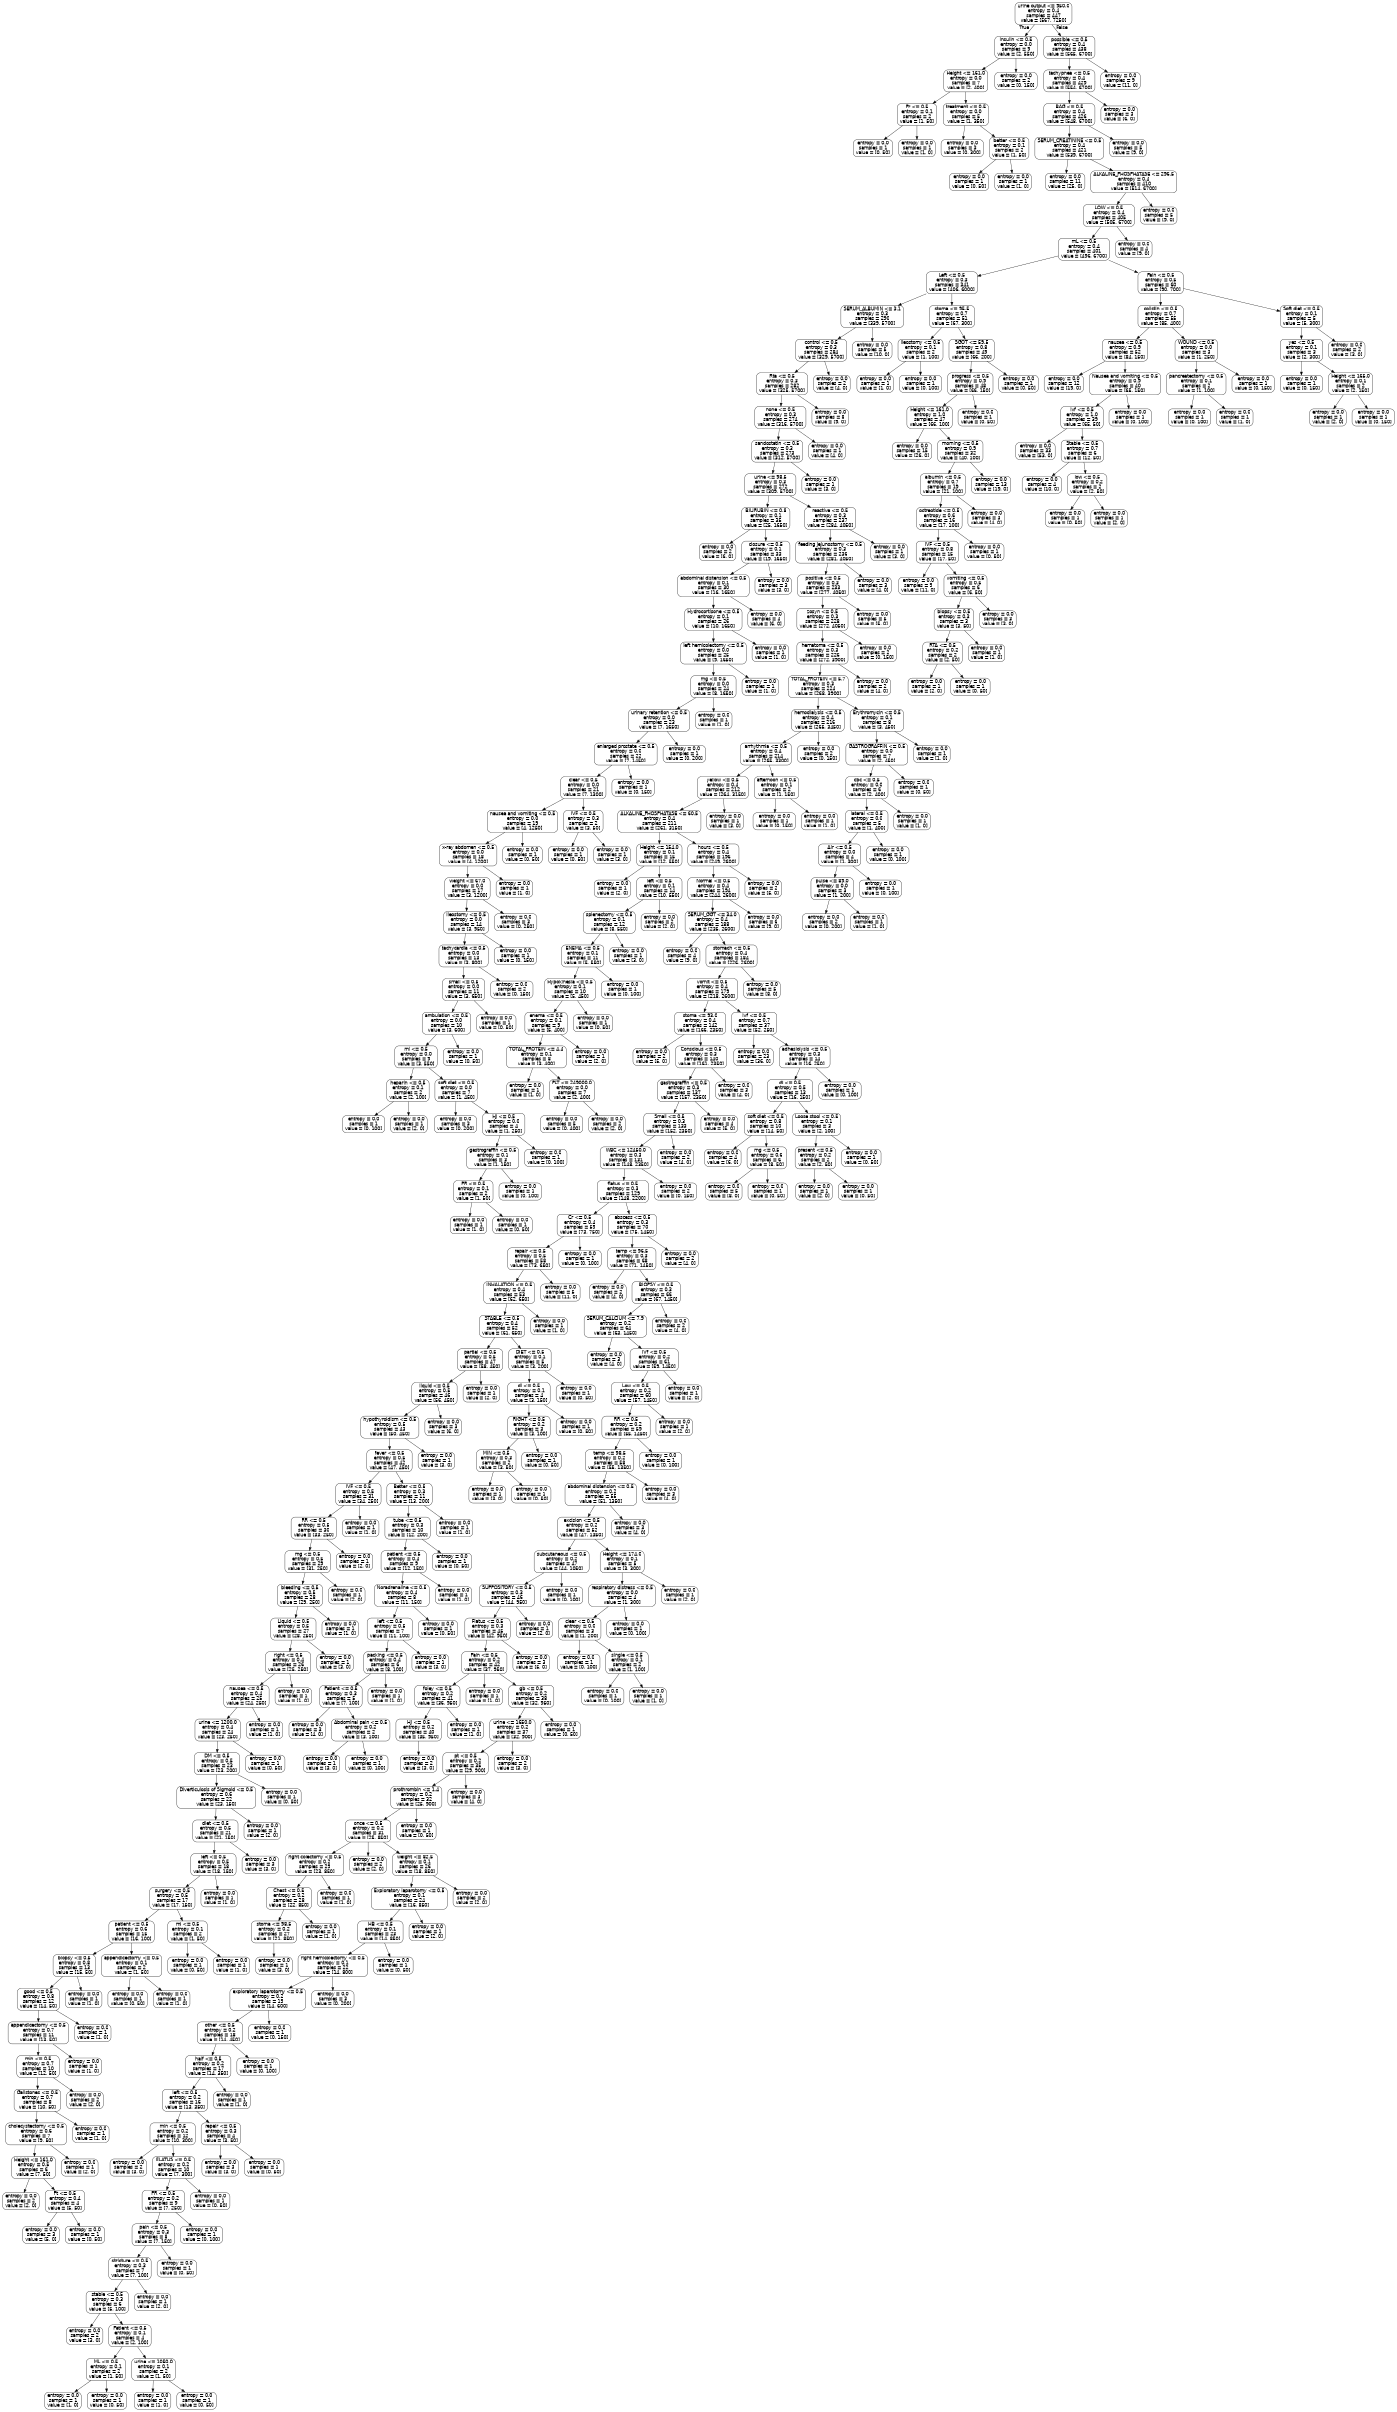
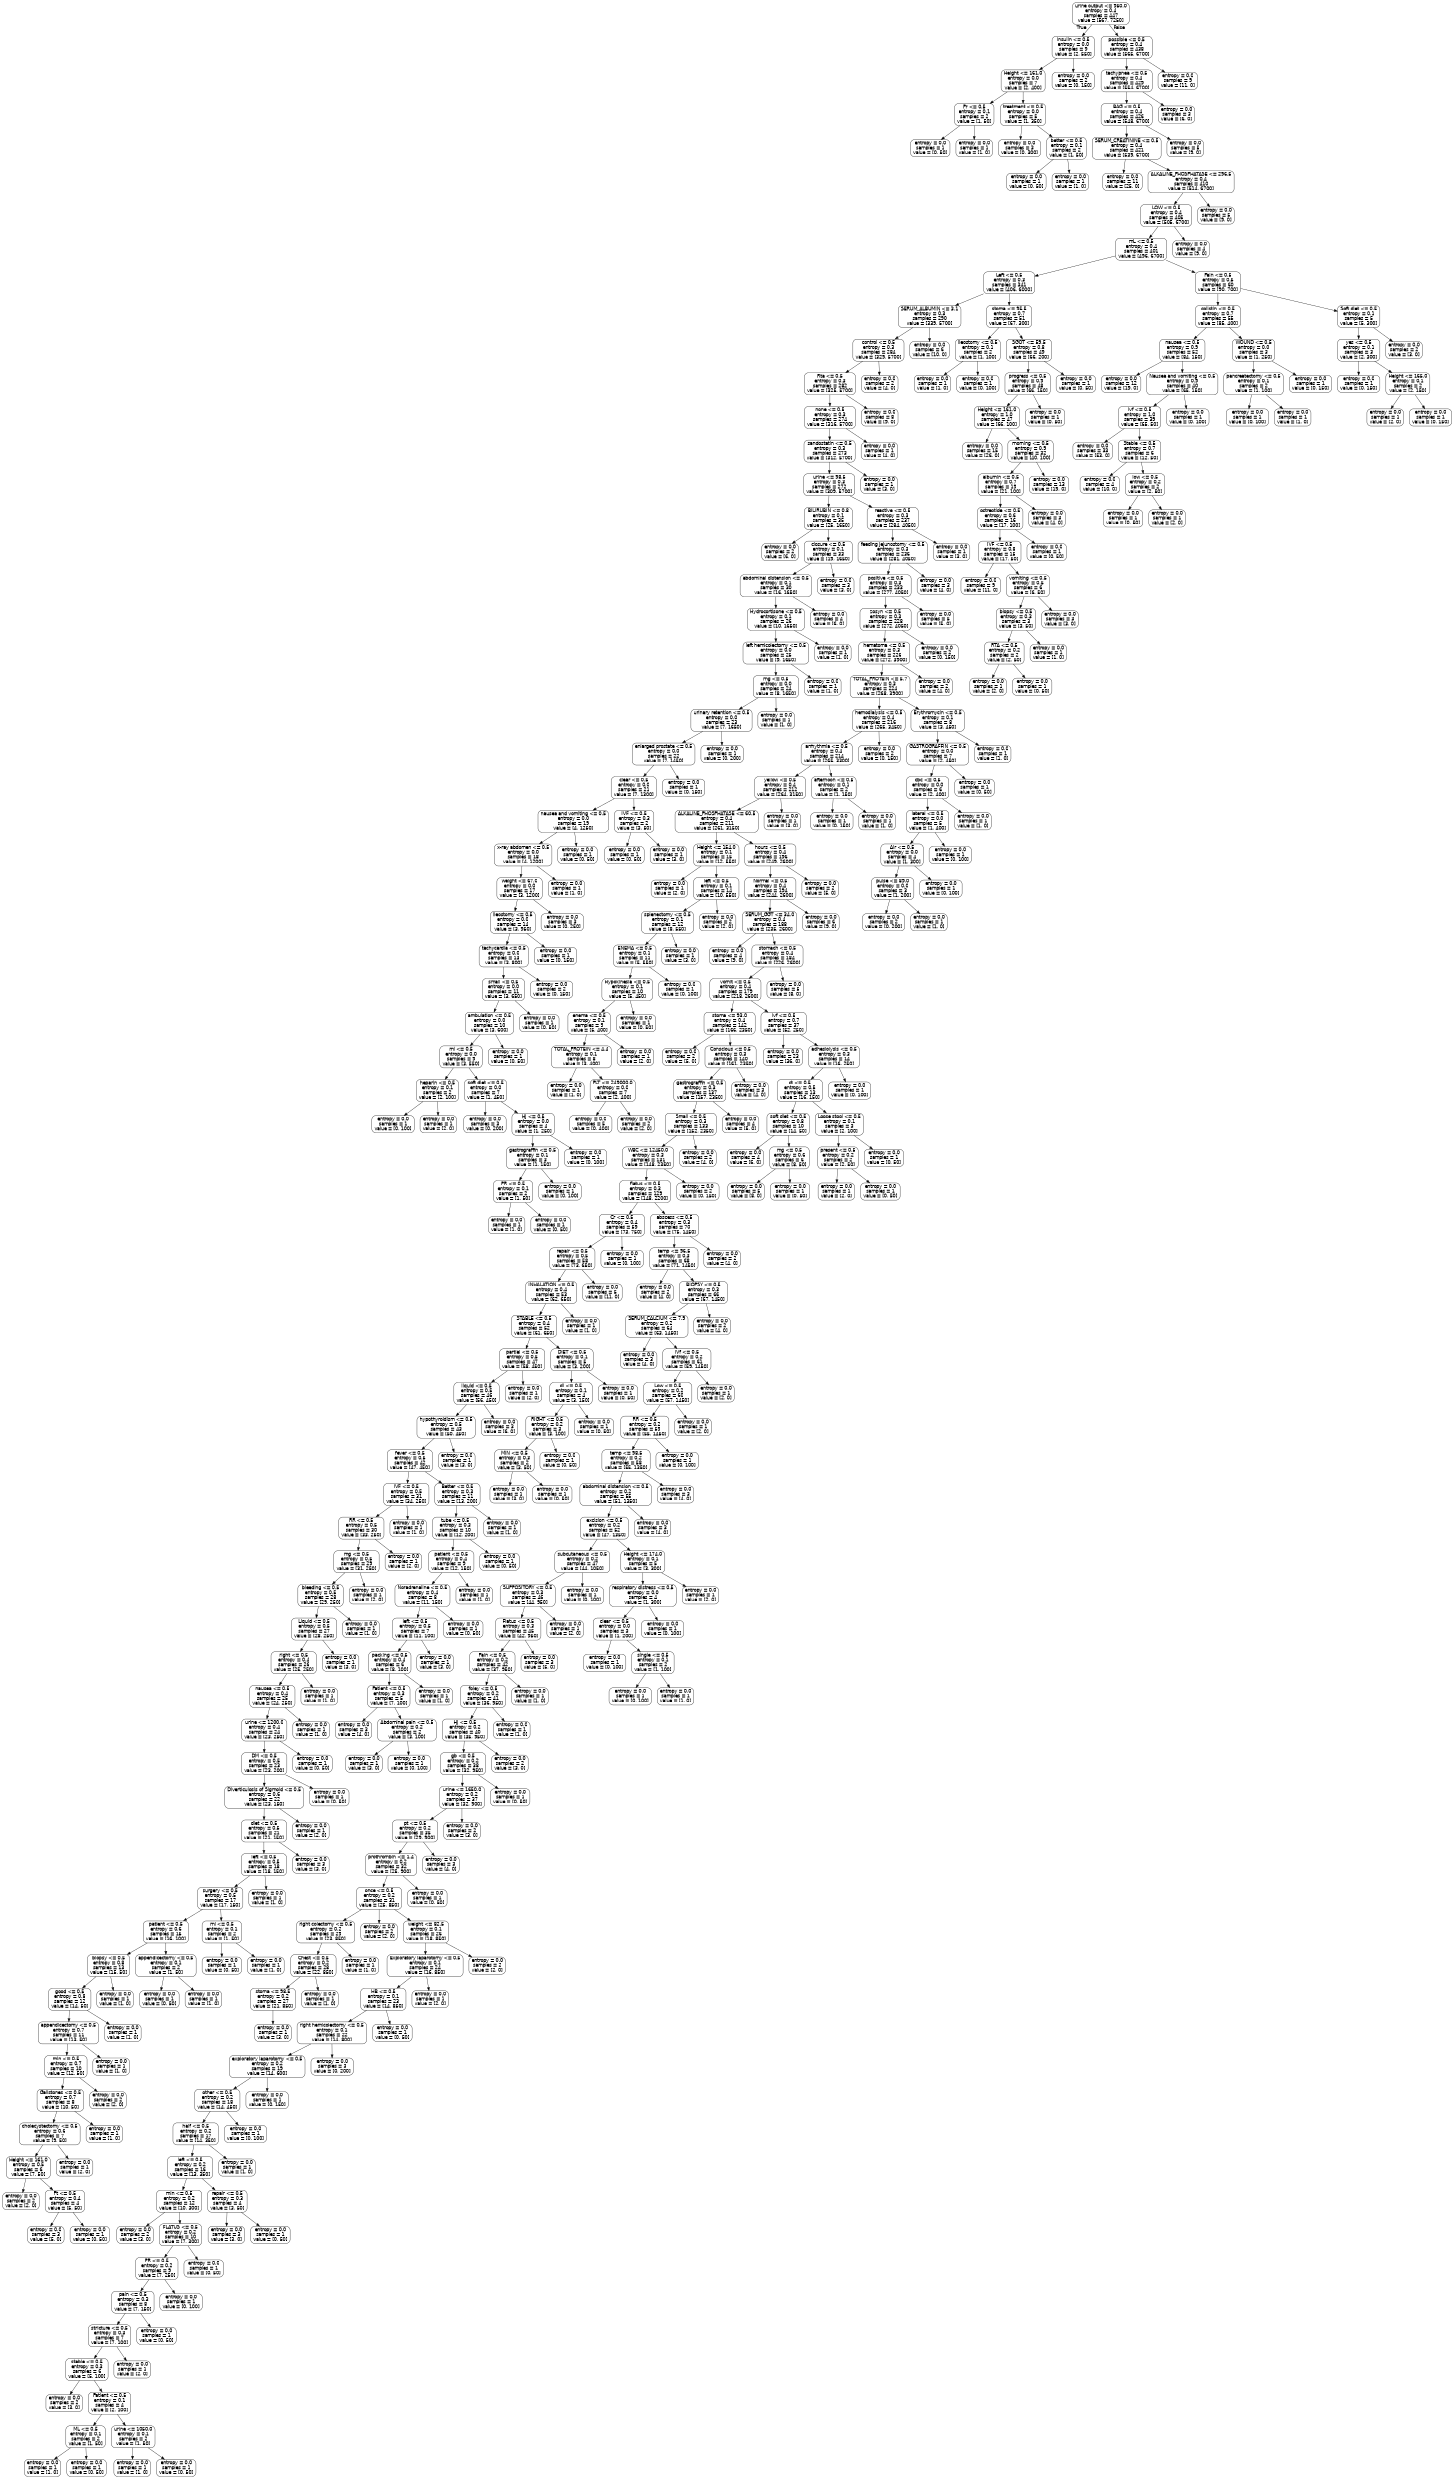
(872, 350) -> (930, 350)
(506, 1679) -> (464, 1745)
